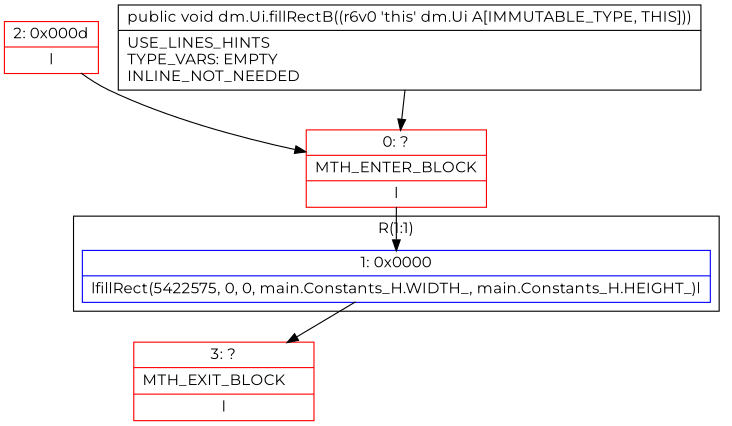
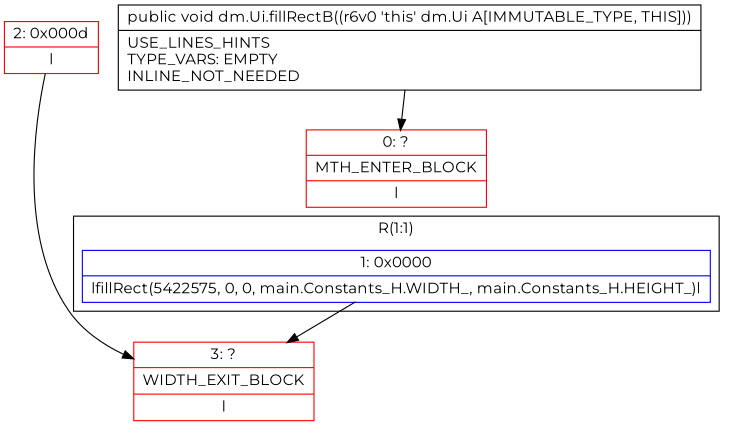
(185, 120) -> (39, 230)
(396, 223) -> none
(214, 380) -> (224, 380)
